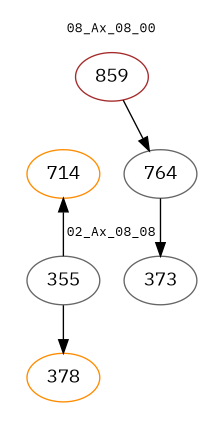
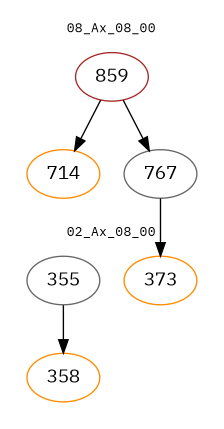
(160, 174) -> (160, 174)
(112, 233) -> (112, 233)
(63, 234) -> (91, 119)
(160, 281) -> (160, 281)
(63, 378) -> (63, 378)
